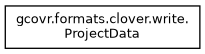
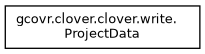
(103, 27) -> (103, 27)
